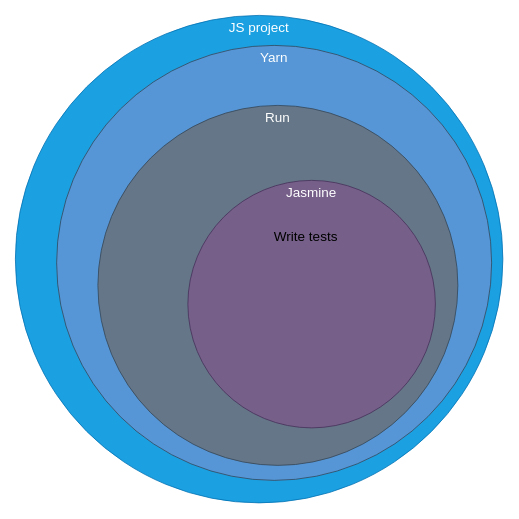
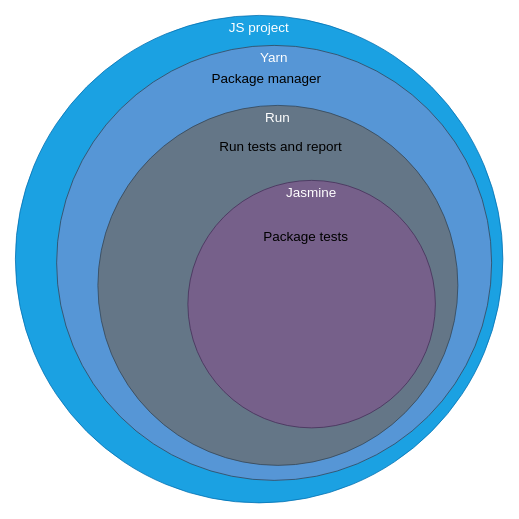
none -> (267, 79)
none -> (281, 147)
(306, 237) -> (306, 237)
